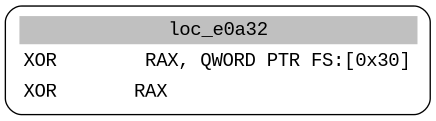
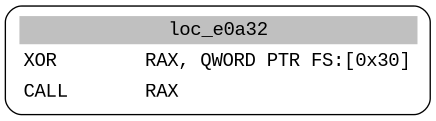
(96, 91) -> (101, 91)
